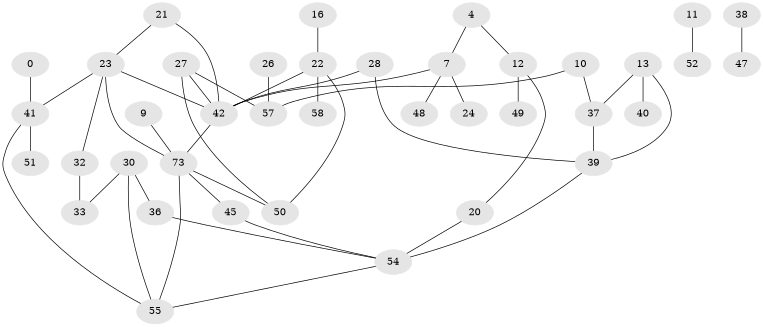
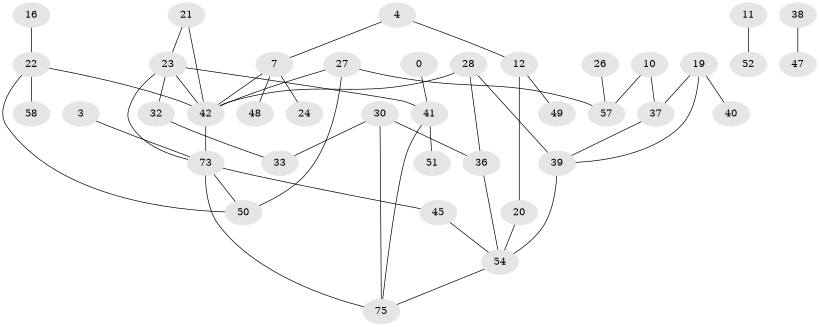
(643, 64) -> (699, 64)
(144, 114) -> (81, 114)
none -> (475, 114)
(155, 311) -> (381, 311)
